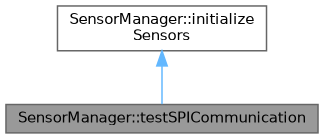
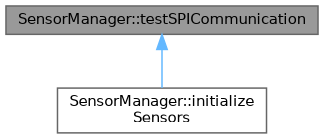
(162, 85) -> (162, 69)
